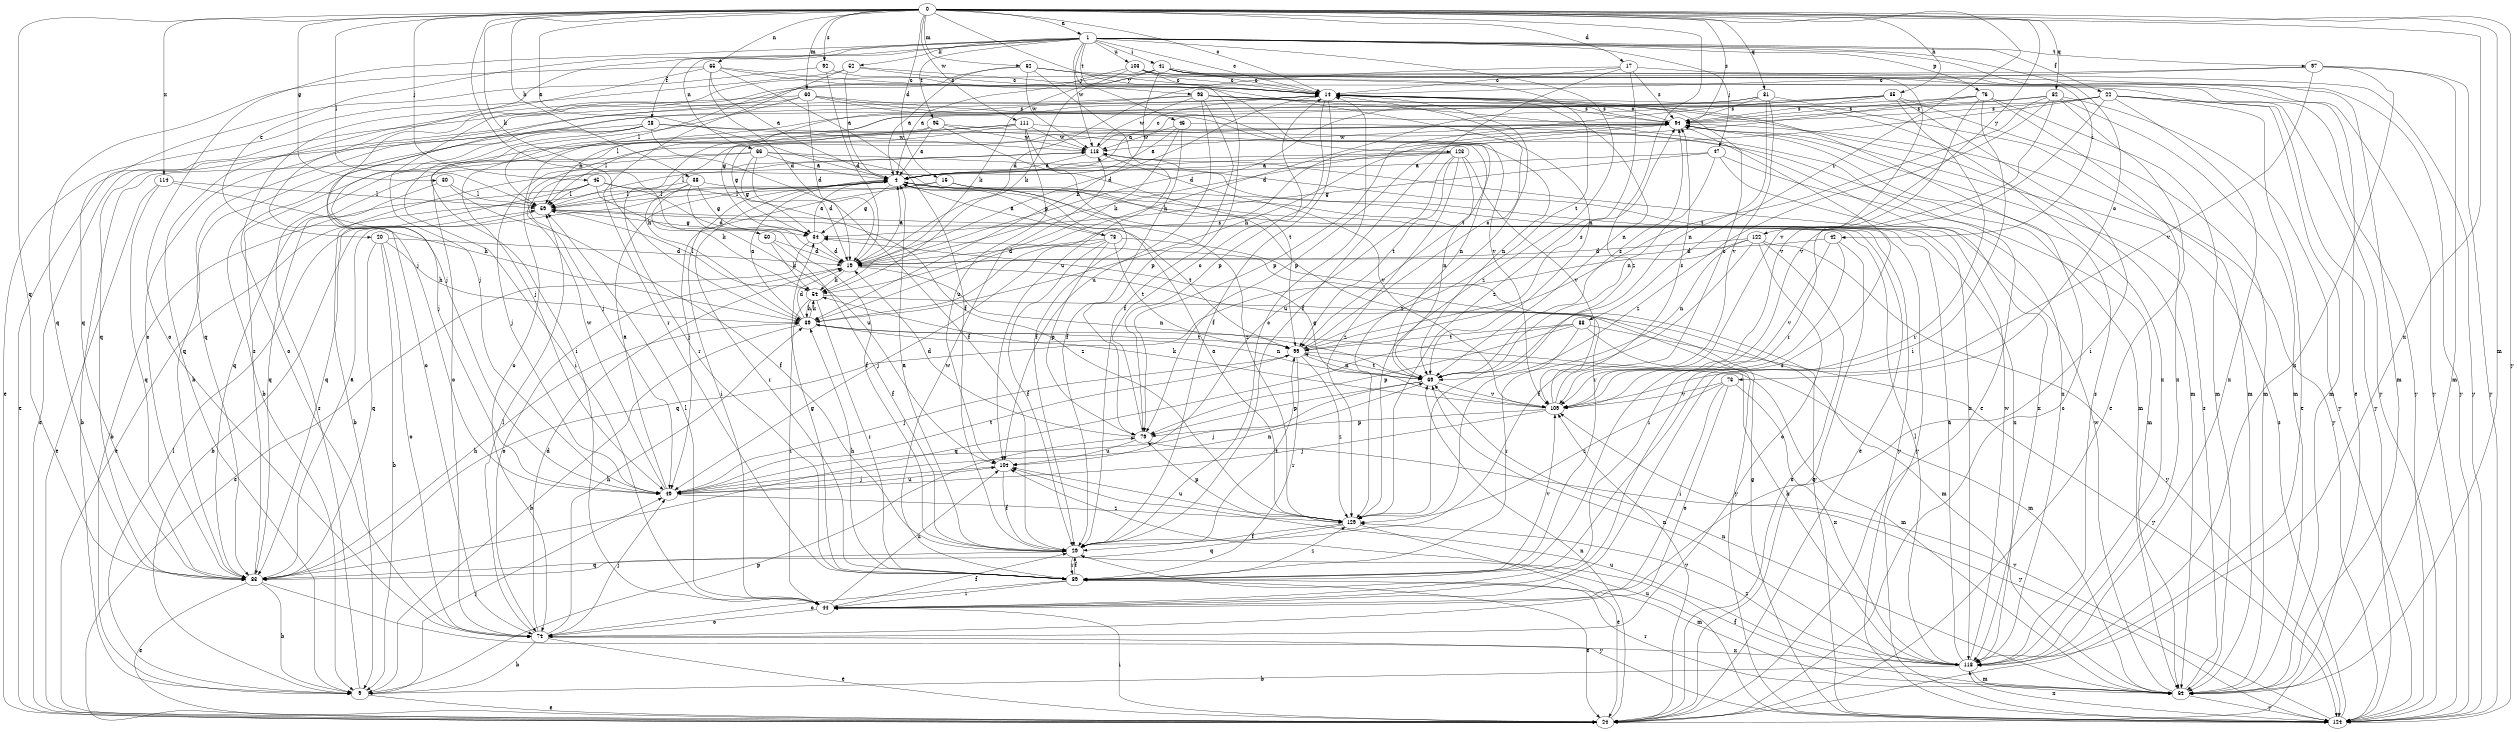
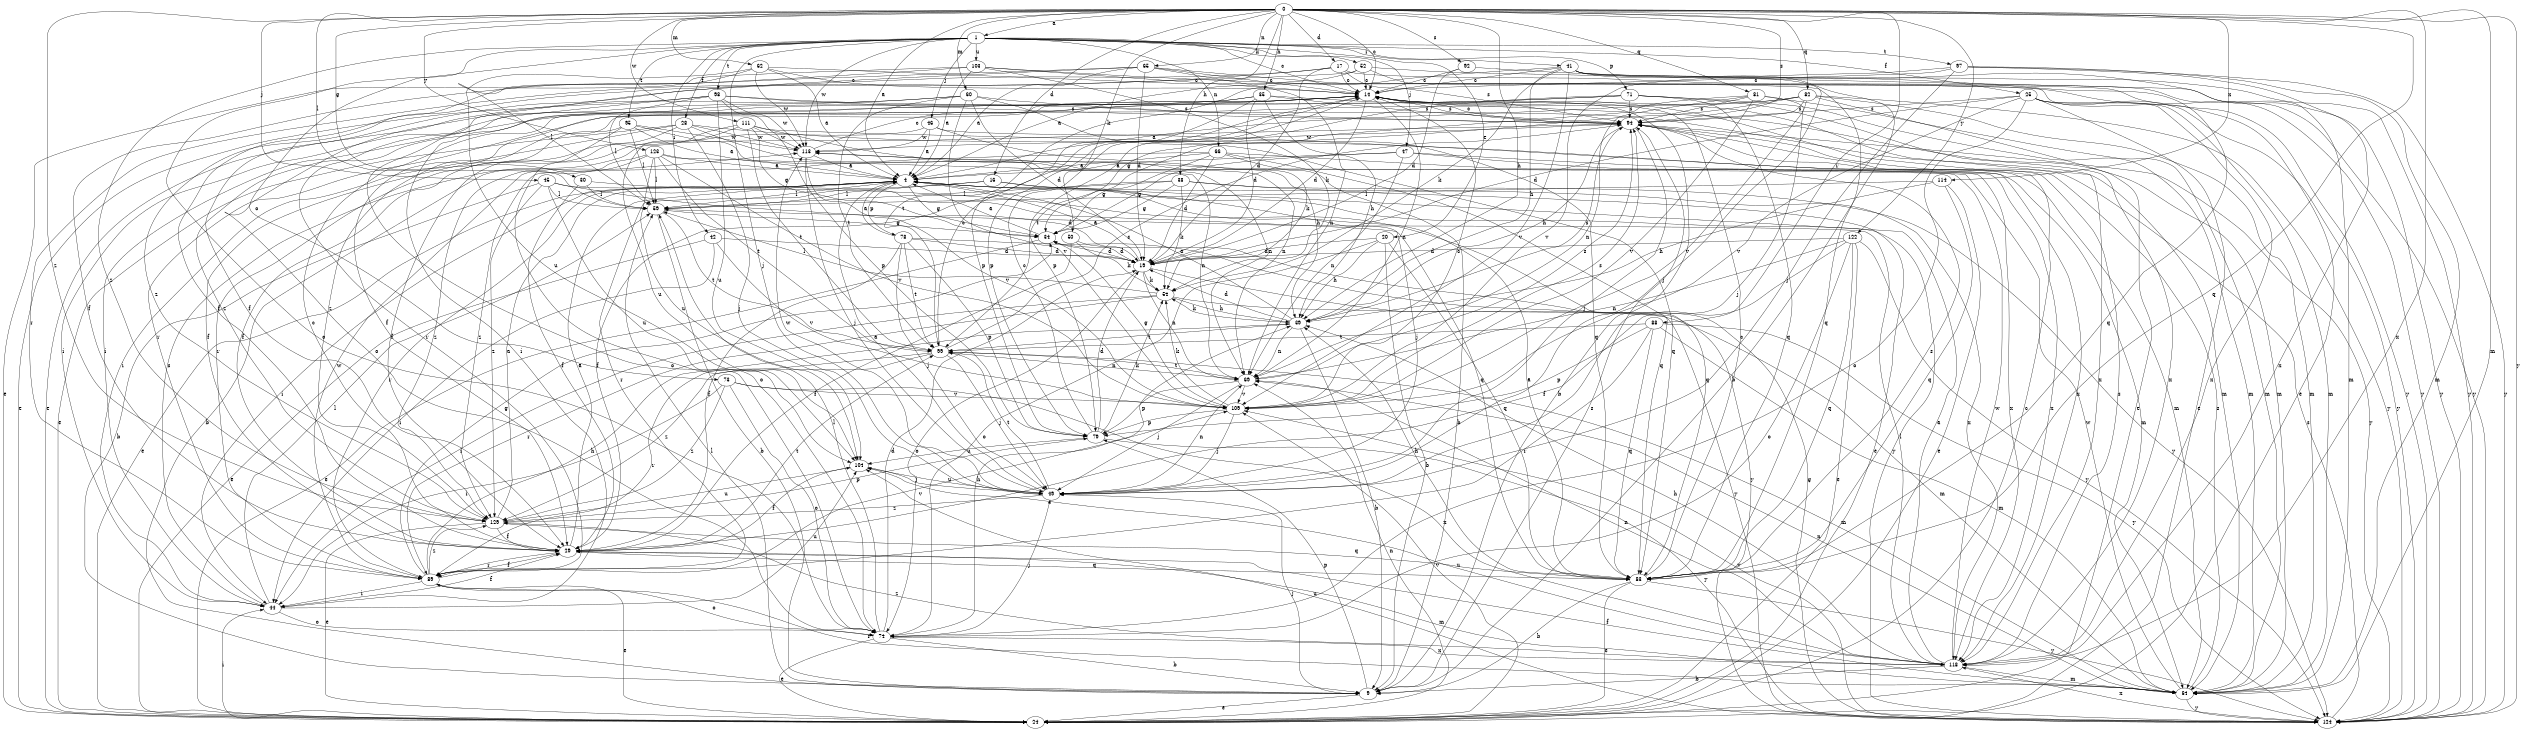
(1985, 95) -> (1630, 95)
(2108, 95) -> (2028, 95)
none -> (1132, 372)
